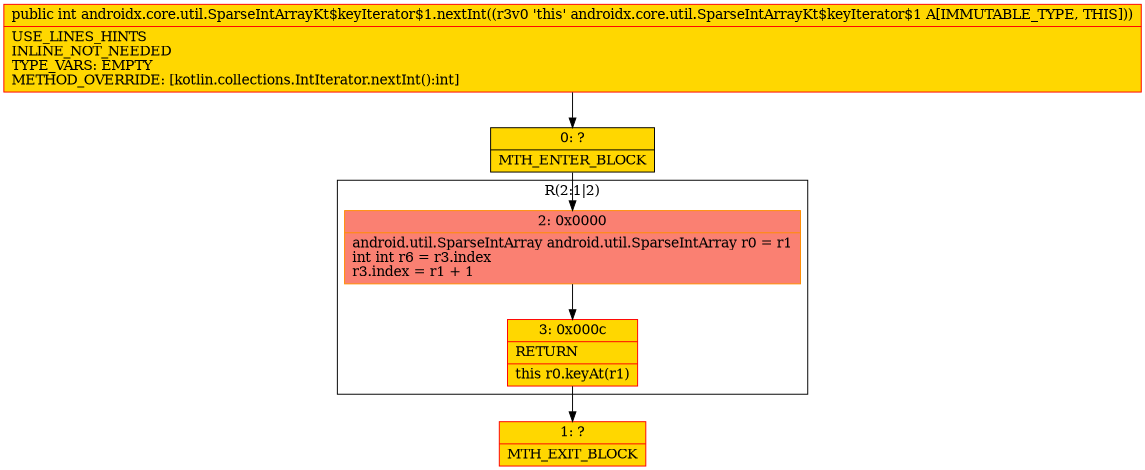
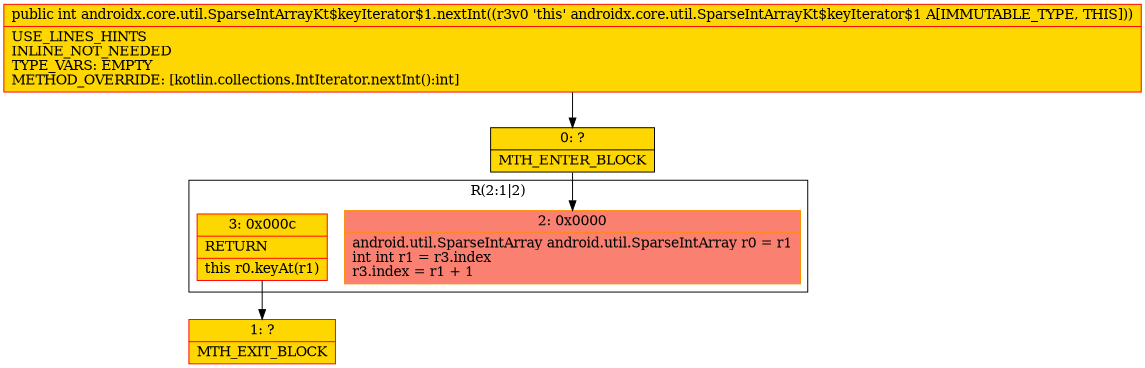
(422, 258) -> (422, 258)
(573, 297) -> none
